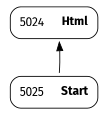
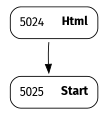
(60, 62) -> (48, 53)
